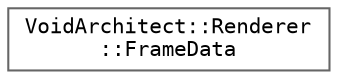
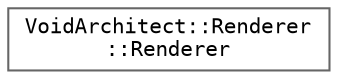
(169, 39) -> (169, 39)
